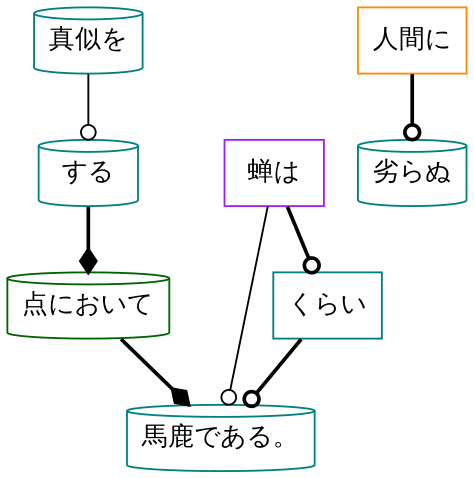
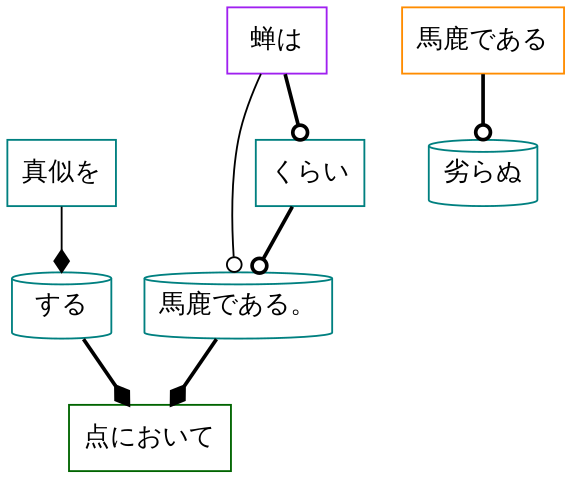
(88, 40) -> (62, 173)
(412, 40) -> (483, 40)
(88, 100) -> (62, 228)
(88, 305) -> (150, 438)
(147, 364) -> (200, 363)
